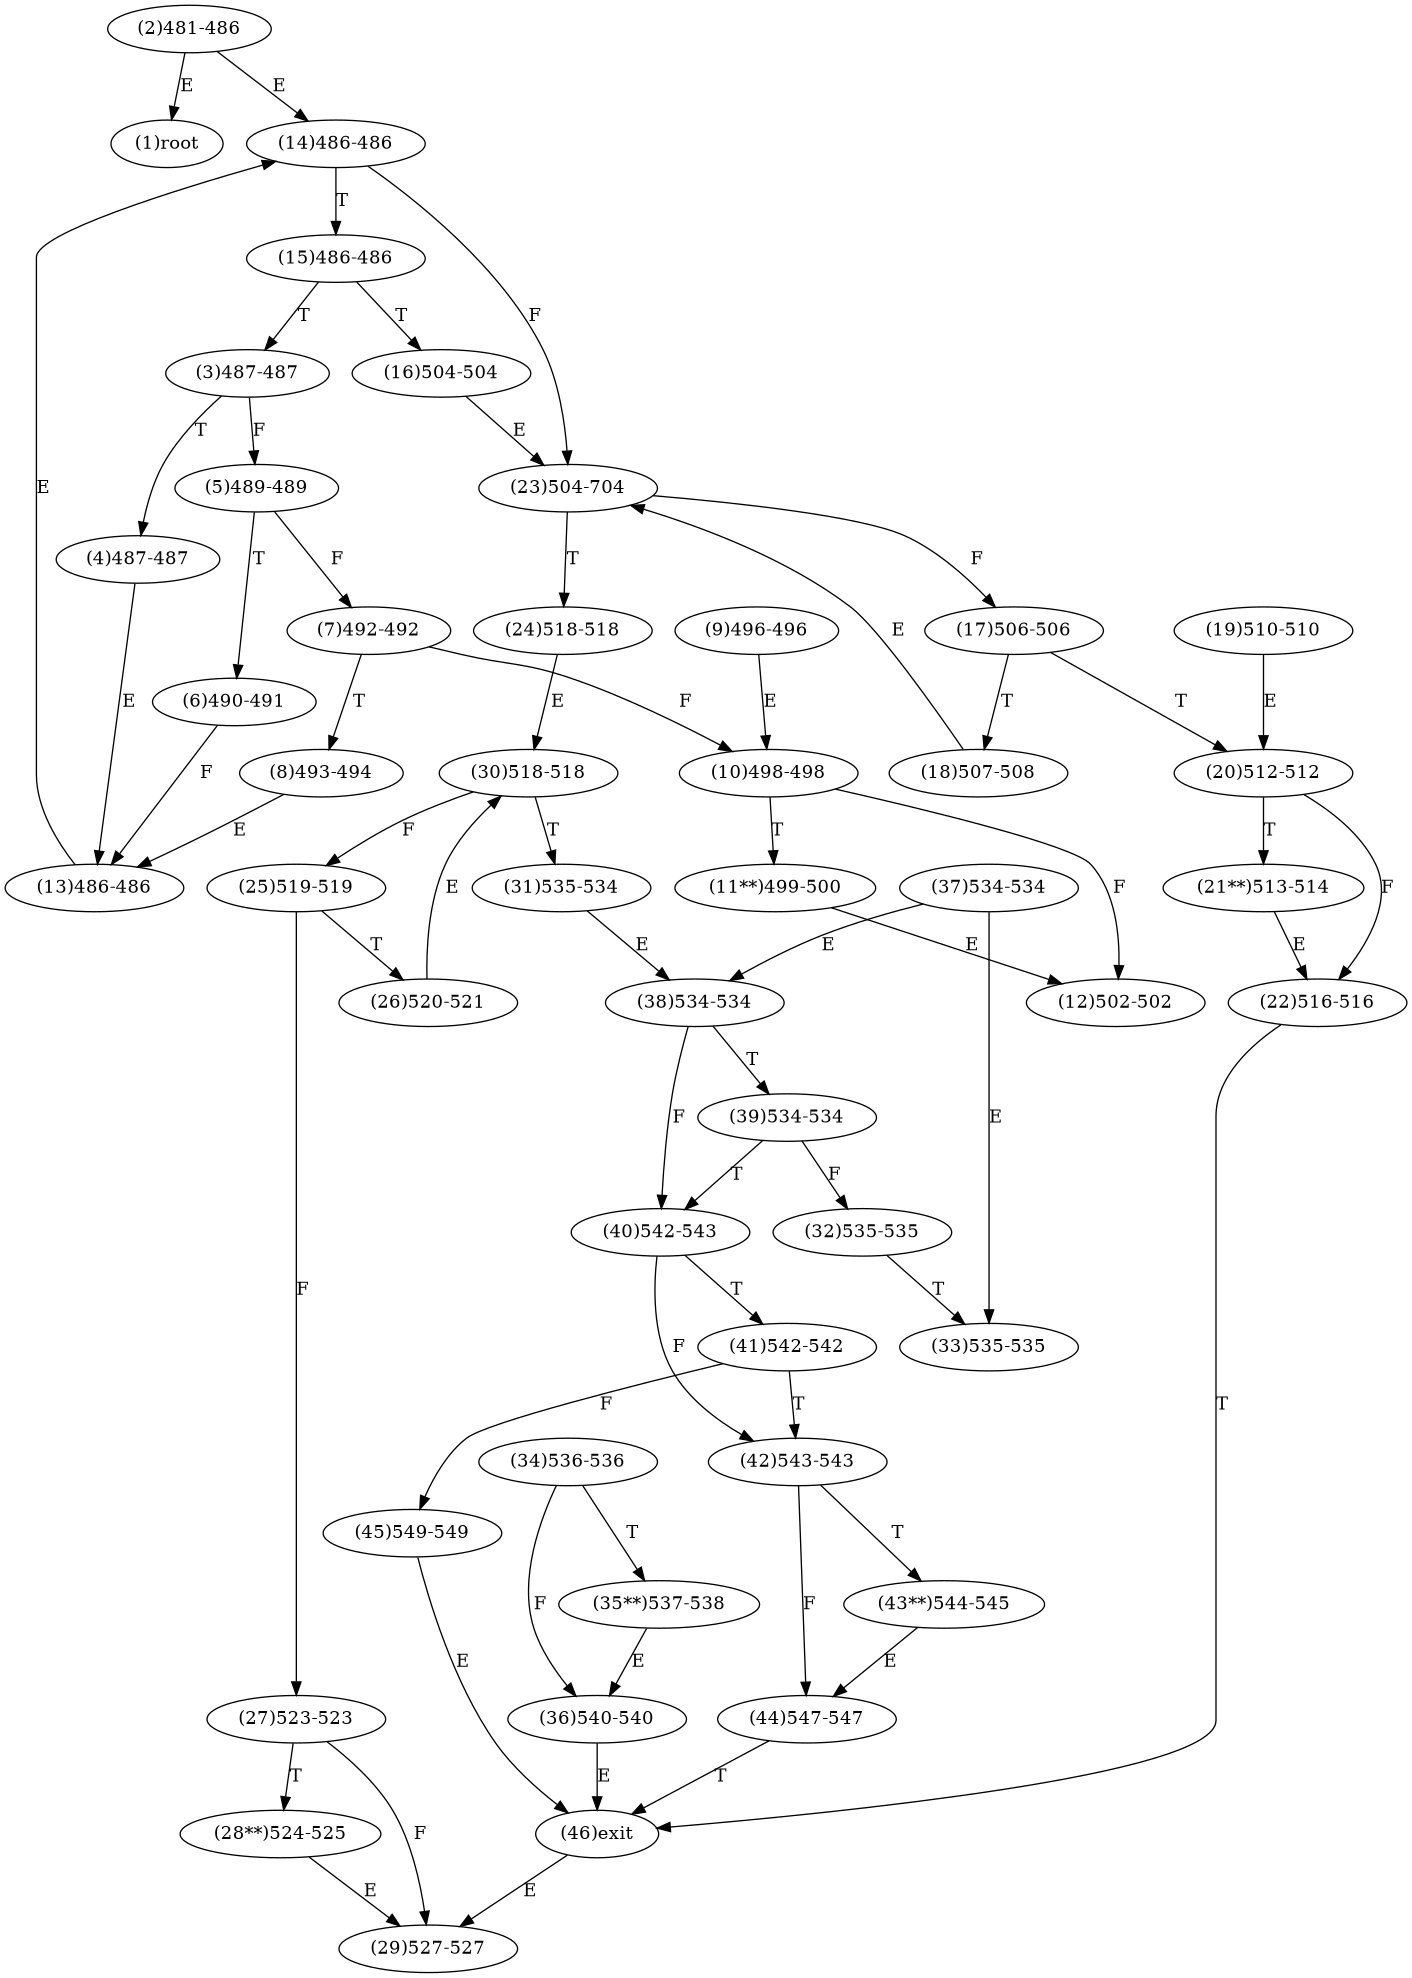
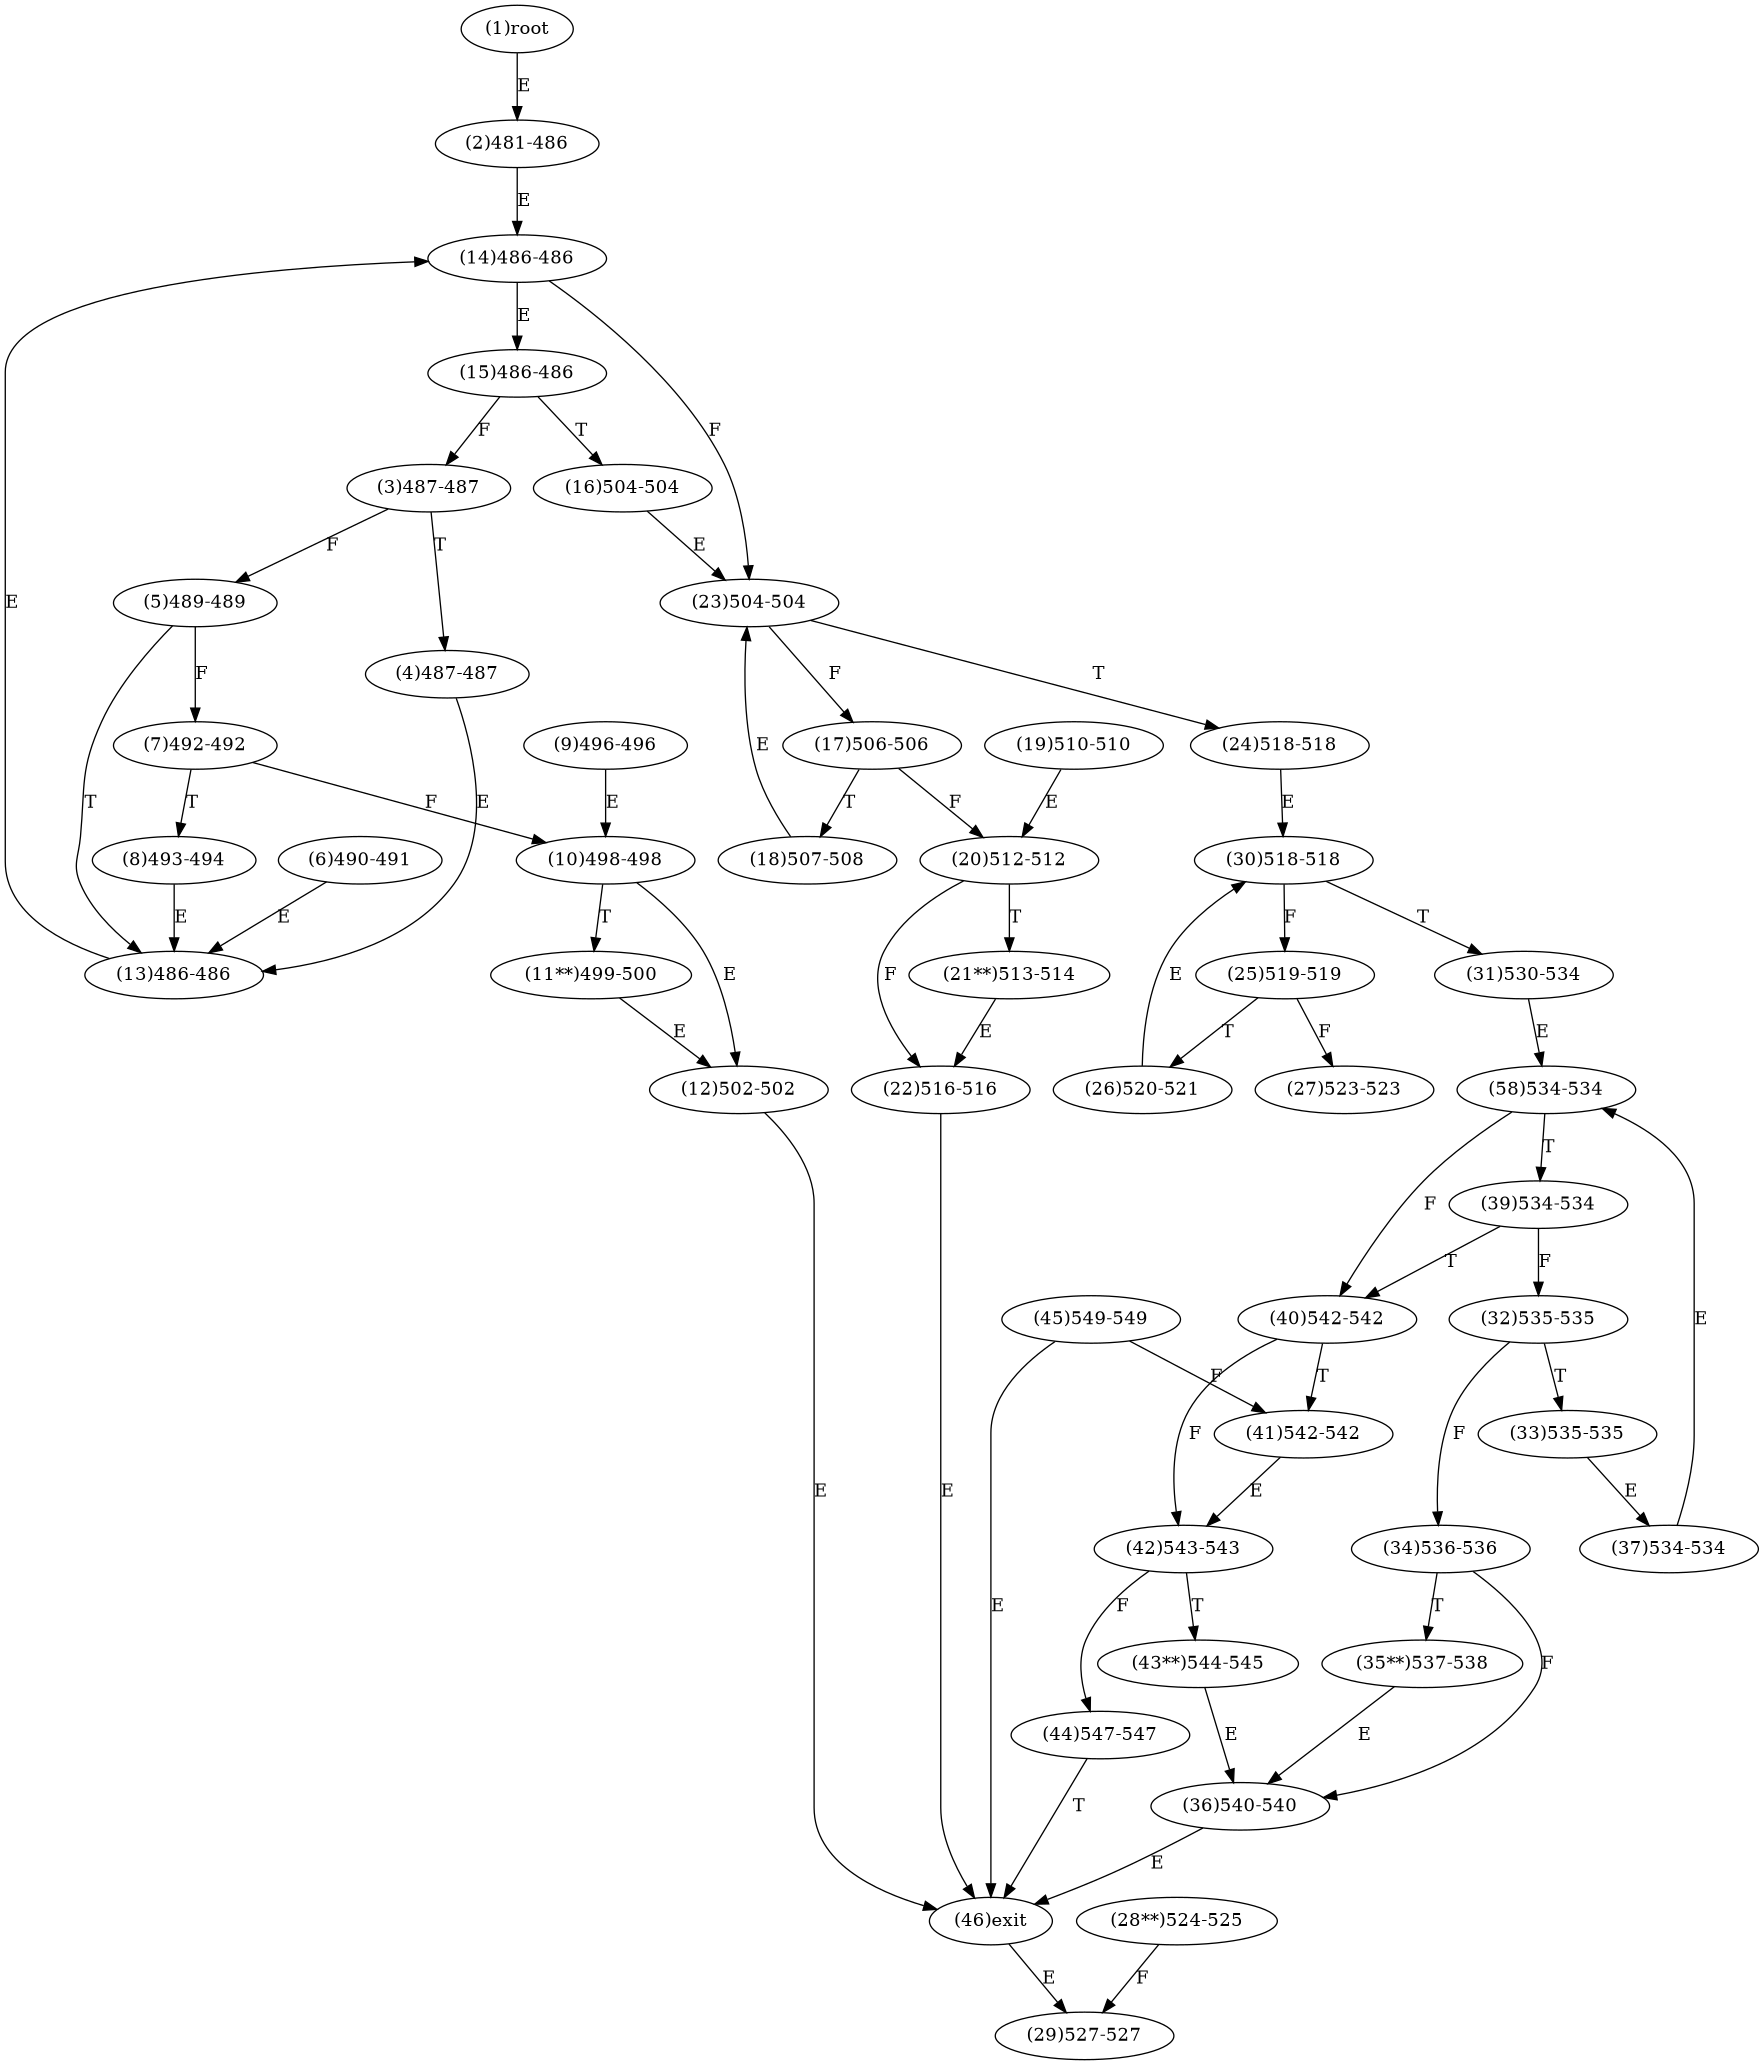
(180, 80) -> (517, 80)
(343, 201) -> (524, 316)
(304, 316) -> (484, 431)
(568, 488) -> (749, 603)
(246, 588) -> (84, 781)
(1182, 702) -> (955, 803)
(207, 773) -> (284, 918)
(562, 888) -> (1524, 975)
(1120, 888) -> (730, 975)
(695, 1003) -> (1546, 1090)
(989, 1111) -> (1614, 1487)
(661, 1232) -> (1327, 1319)
(799, 1405) -> (1257, 1492)
(1223, 1405) -> (948, 1492)
(558, 1406) -> (1192, 1374)
none -> (1450, 1417)
none -> (814, 1531)
(881, 1658) -> (1217, 1729)
(289, 1770) -> none
(395, 1815) -> none
(371, 1891) -> (1143, 1979)
